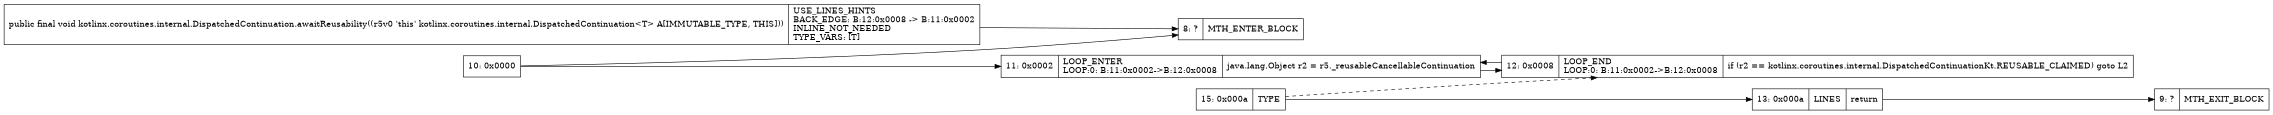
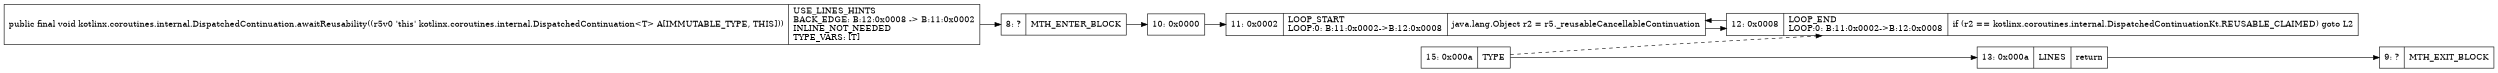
(847, 56) -> (1134, 24)
(1093, 62) -> (1316, 20)
